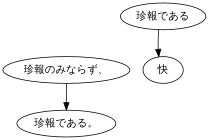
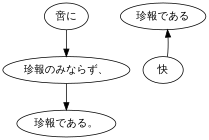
none -> (66, 16)
(158, 39) -> (168, 47)
